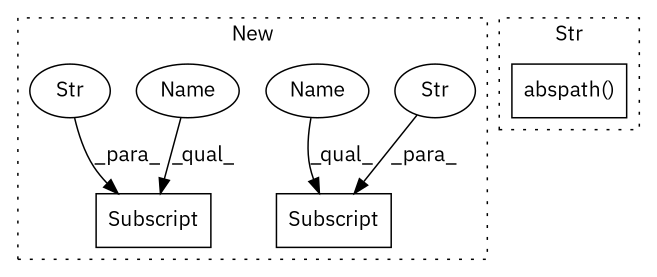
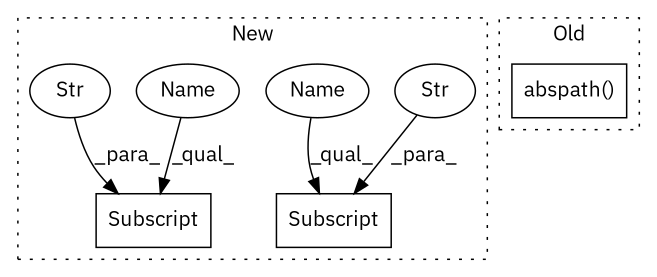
(569, 35) -> (569, 35)
